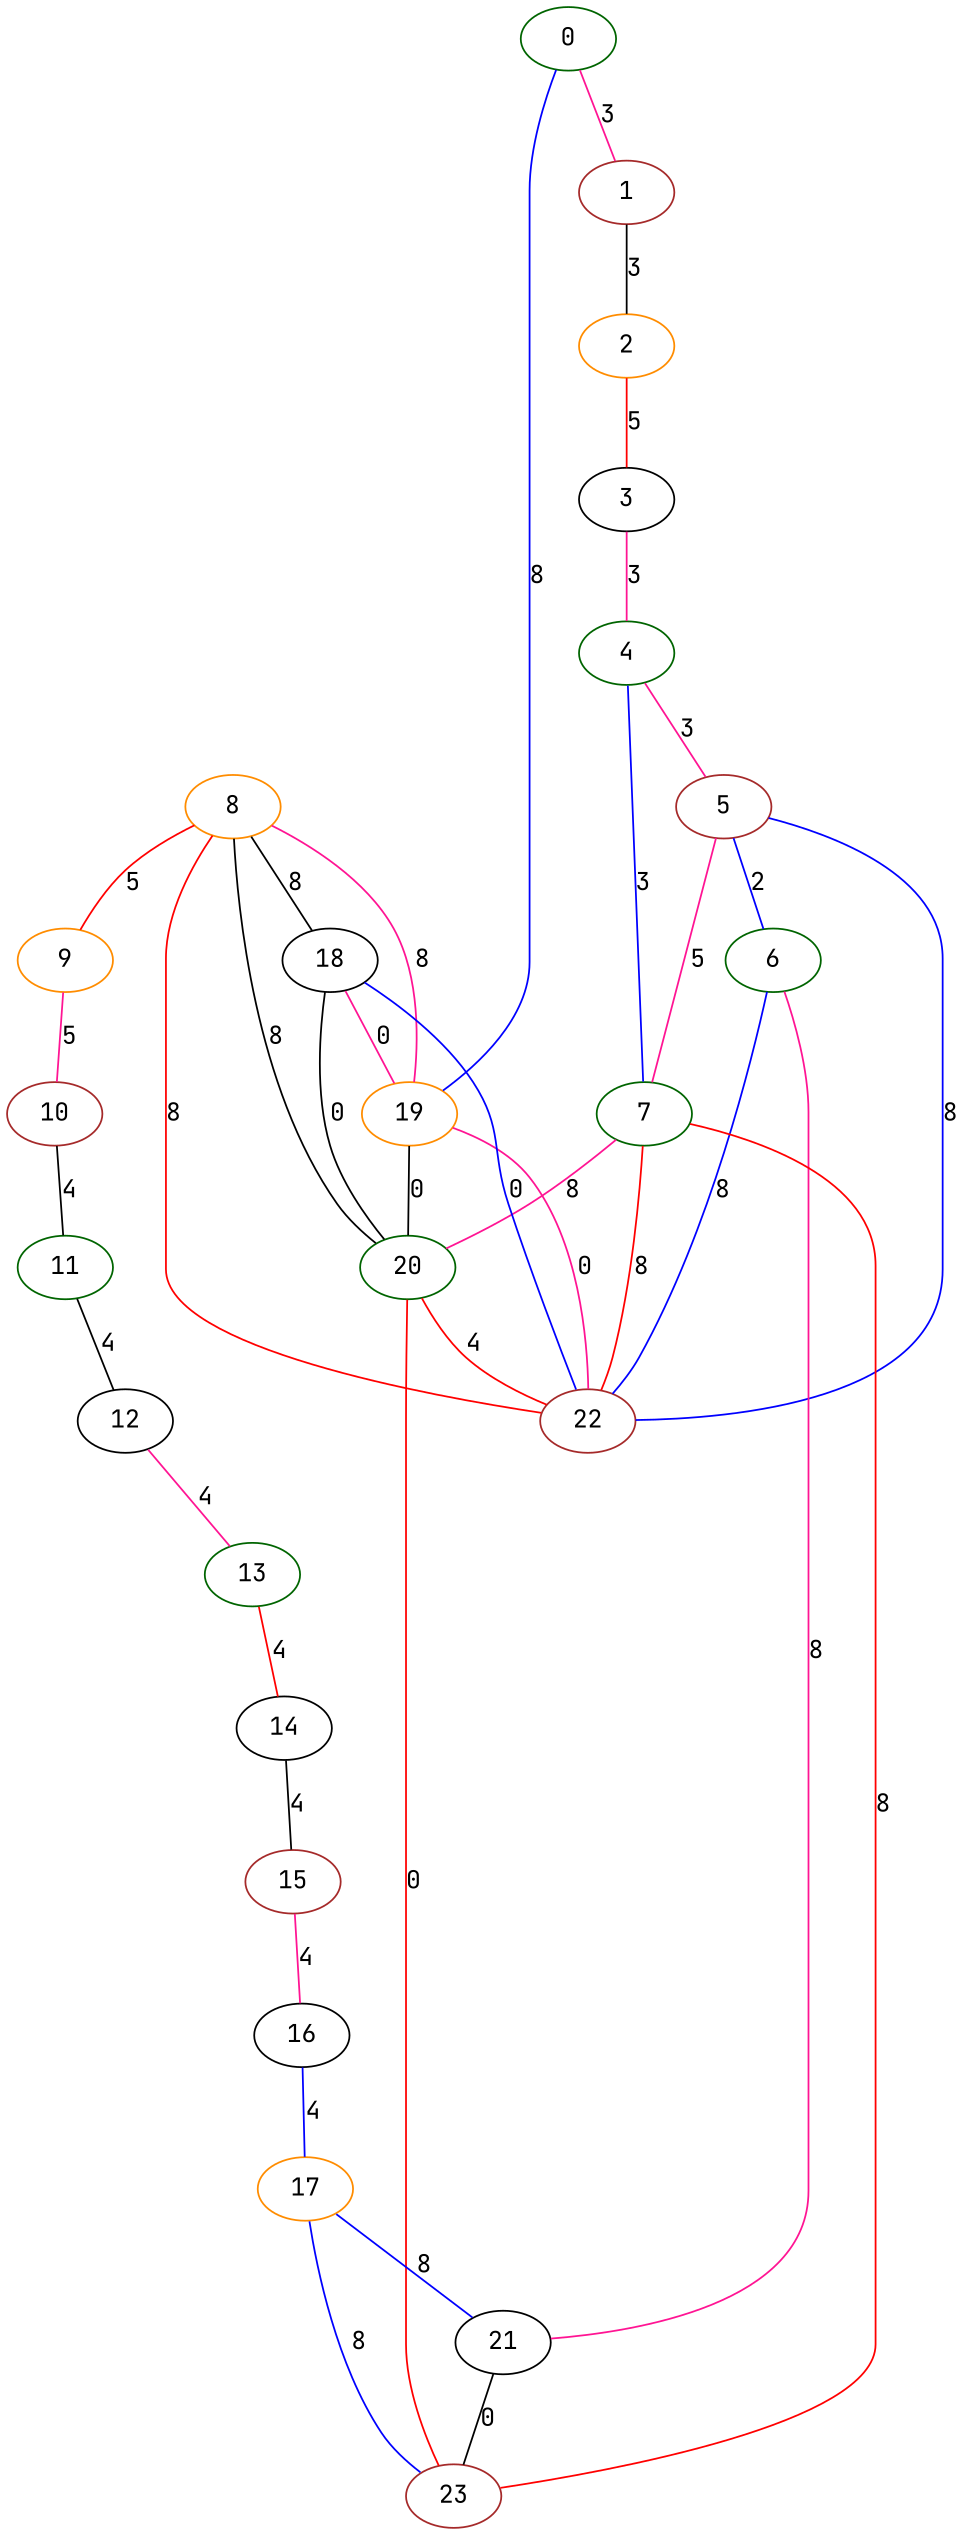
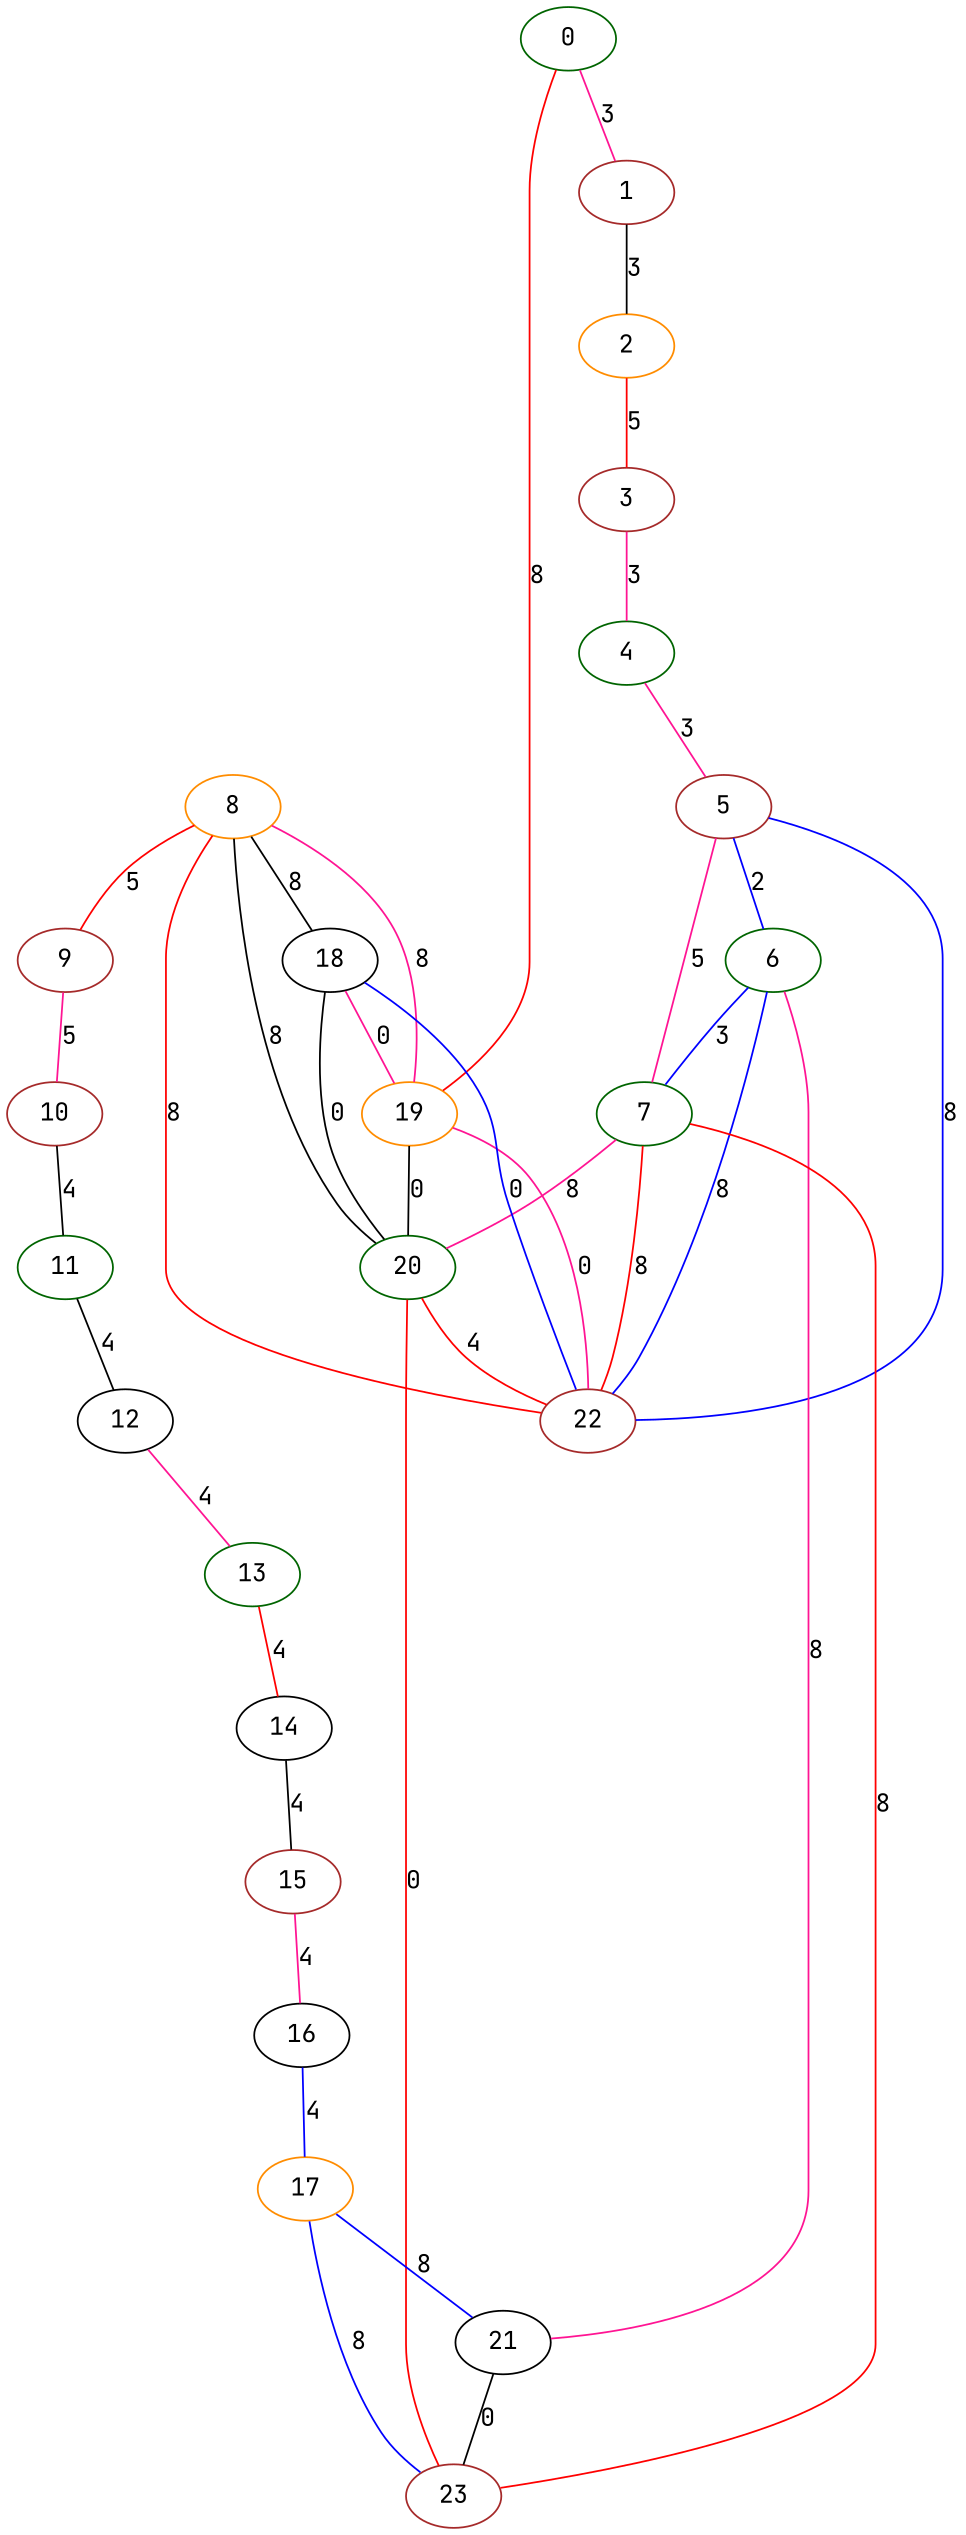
(627, 500) -> (627, 500)
(530, 594) -> (530, 594)
(635, 884) -> (706, 1035)
(65, 960) -> (65, 960)
